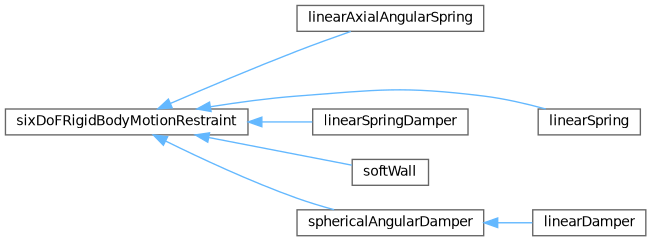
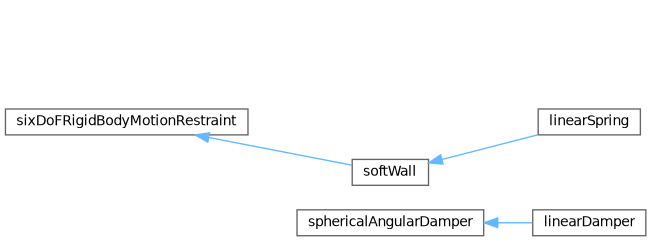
(390, 18) -> none
(378, 90) -> (490, 147)
(390, 122) -> none
(248, 179) -> none
